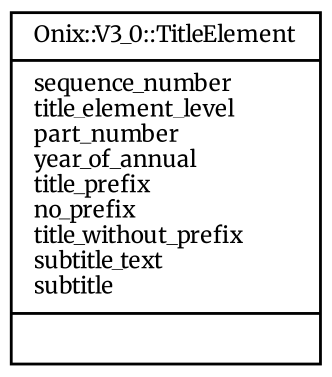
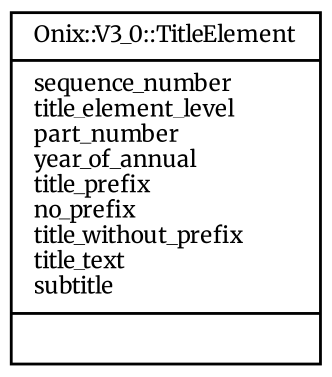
(98, 261) -> (80, 261)
